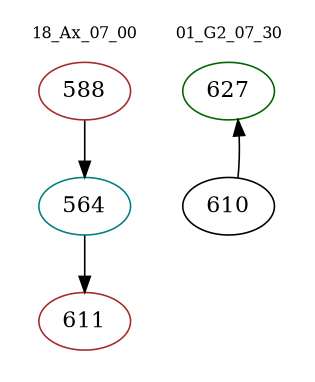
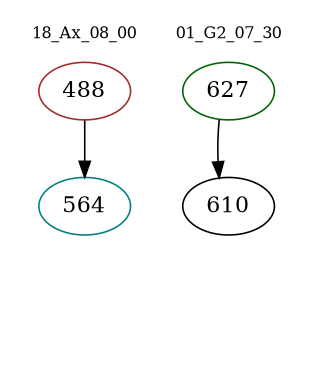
(85, 34) -> (85, 34)
(85, 91) -> (85, 91)
(239, 157) -> (218, 141)
(85, 321) -> none
